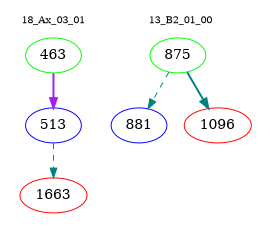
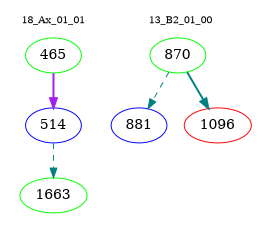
(53, 21) -> (53, 21)
(53, 55) -> (53, 55)
(178, 55) -> (178, 55)
(53, 125) -> (53, 125)
(53, 195) -> (53, 195)
